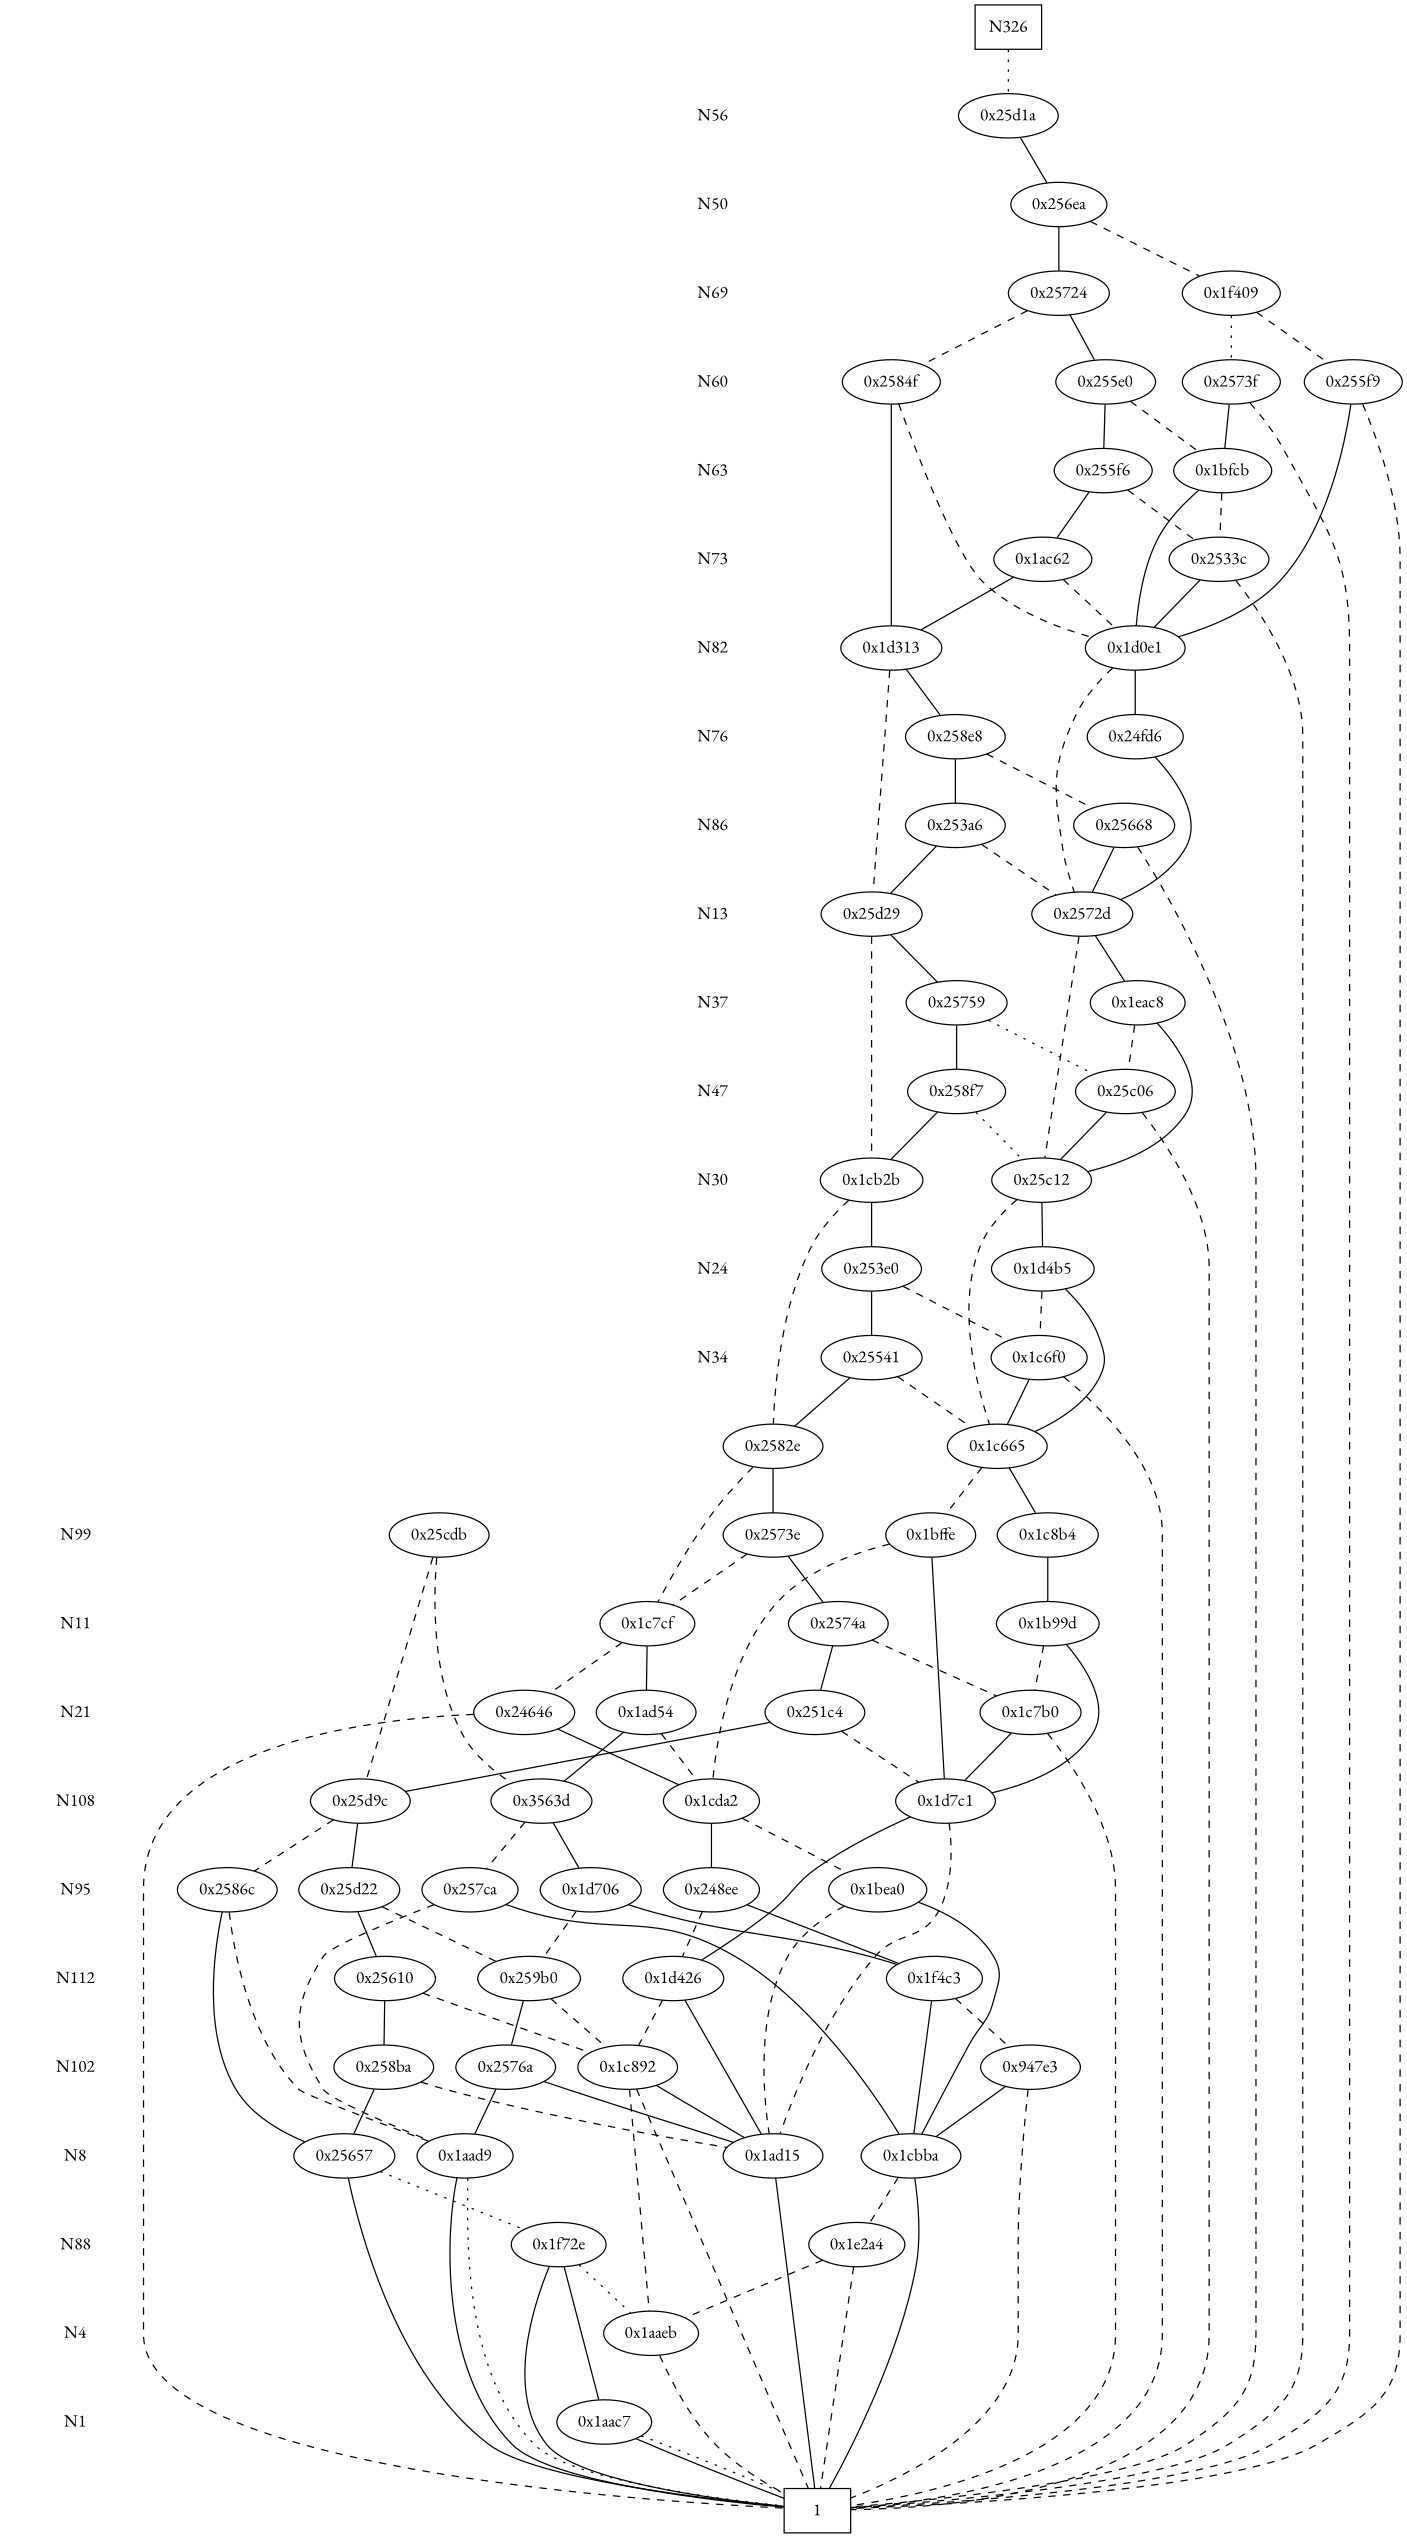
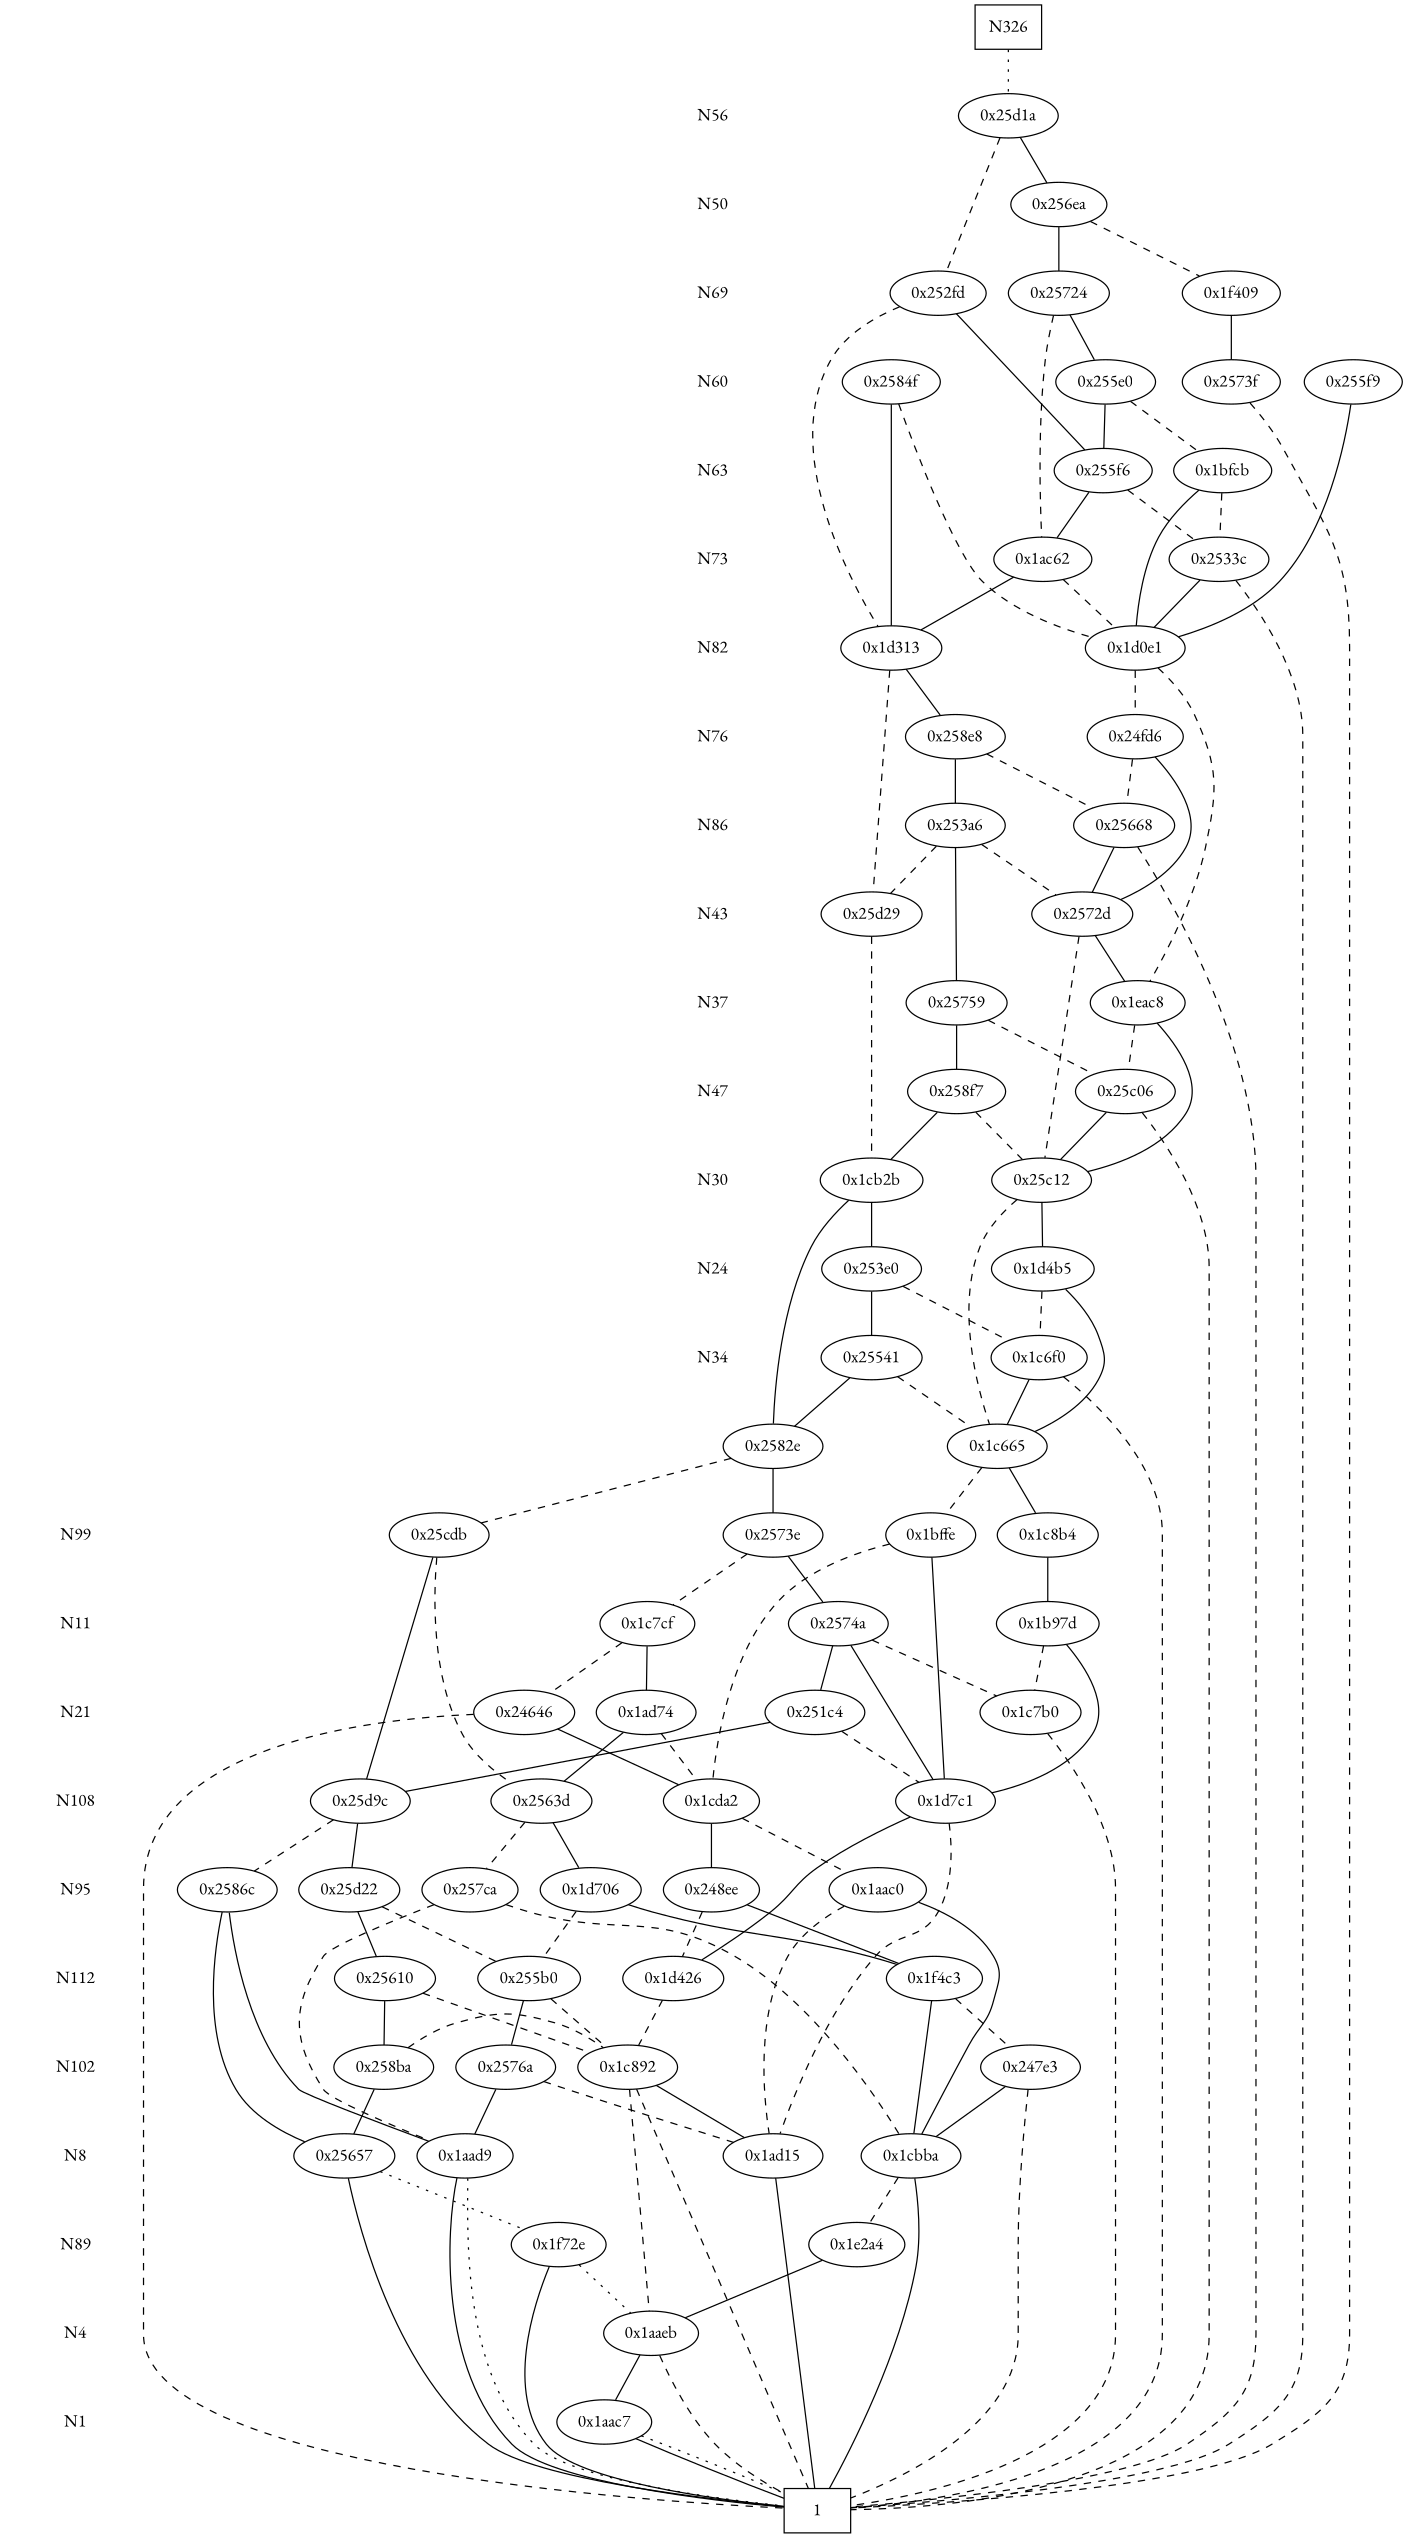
none -> (938, 293)
(975, 338) -> (1041, 426)
(1231, 338) -> (1231, 338)
(1292, 338) -> none
(1227, 426) -> none
(1135, 692) -> (1135, 692)
(1057, 773) -> (1210, 822)
none -> (1130, 781)
(913, 870) -> (913, 870)
(713, 914) -> (713, 914)
(914, 958) -> (956, 914)
(1041, 1047) -> (1041, 1047)
(999, 1136) -> (999, 1136)
(790, 1304) -> (790, 1304)
(700, 1531) -> (606, 1491)
(1048, 1624) -> (1048, 1624)
(400, 1668) -> (400, 1668)
(1400, 1677) -> none
(646, 1712) -> (646, 1712)
(988, 1757) -> (892, 1712)
(541, 1801) -> (541, 1801)
(878, 1890) -> (878, 1890)
(738, 1958) -> (738, 1958)
(529, 1979) -> (529, 1979)
(723, 2067) -> none
(1031, 2067) -> (1031, 2067)
(282, 2069) -> (282, 2069)
(620, 2106) -> (620, 2106)
(573, 2119) -> (506, 2014)
(76, 2245) -> (76, 2245)
(754, 2289) -> (754, 2289)
(581, 2333) -> (628, 2377)
(837, 2378) -> none
